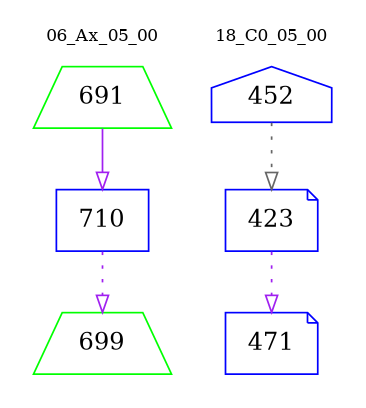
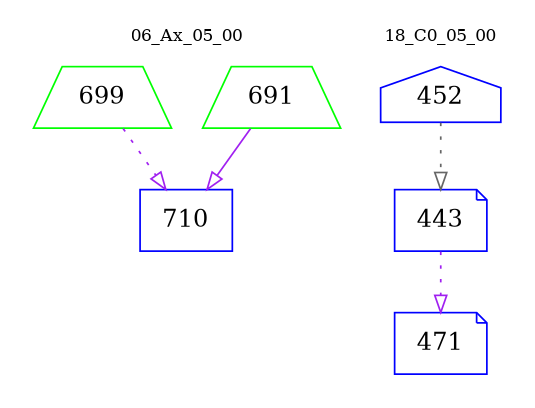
(272, 220) -> (441, 220)
(102, 273) -> (139, 152)
